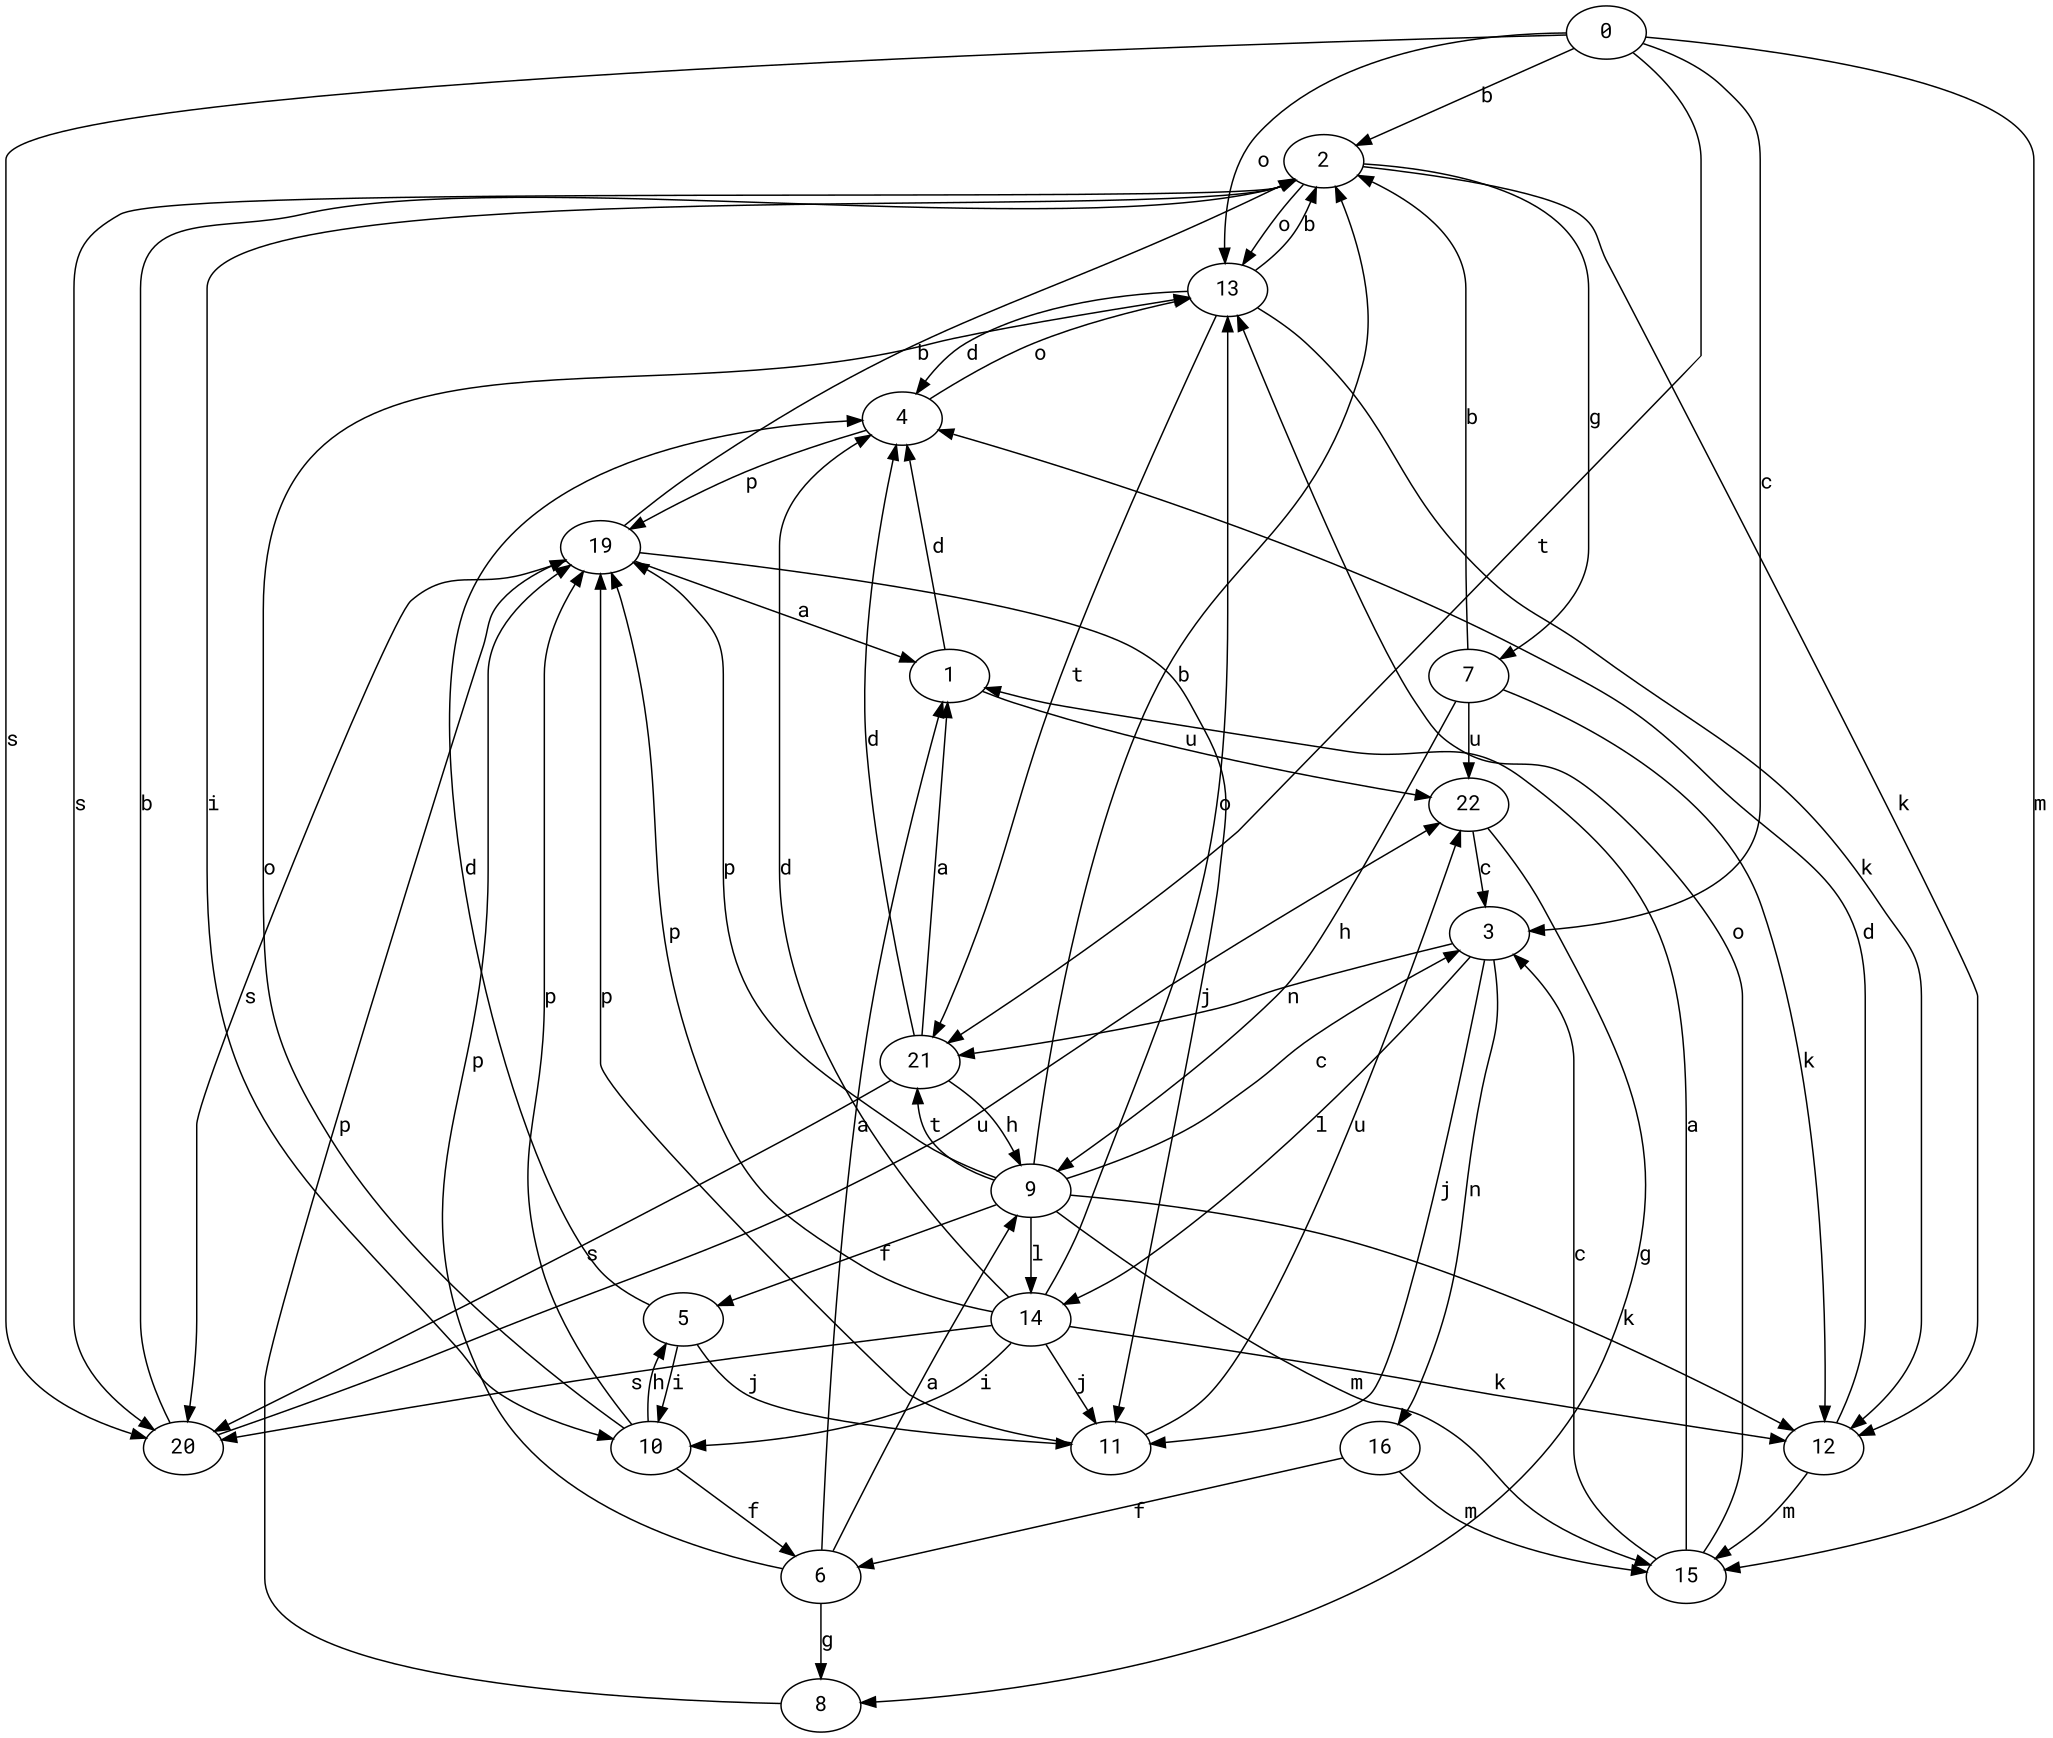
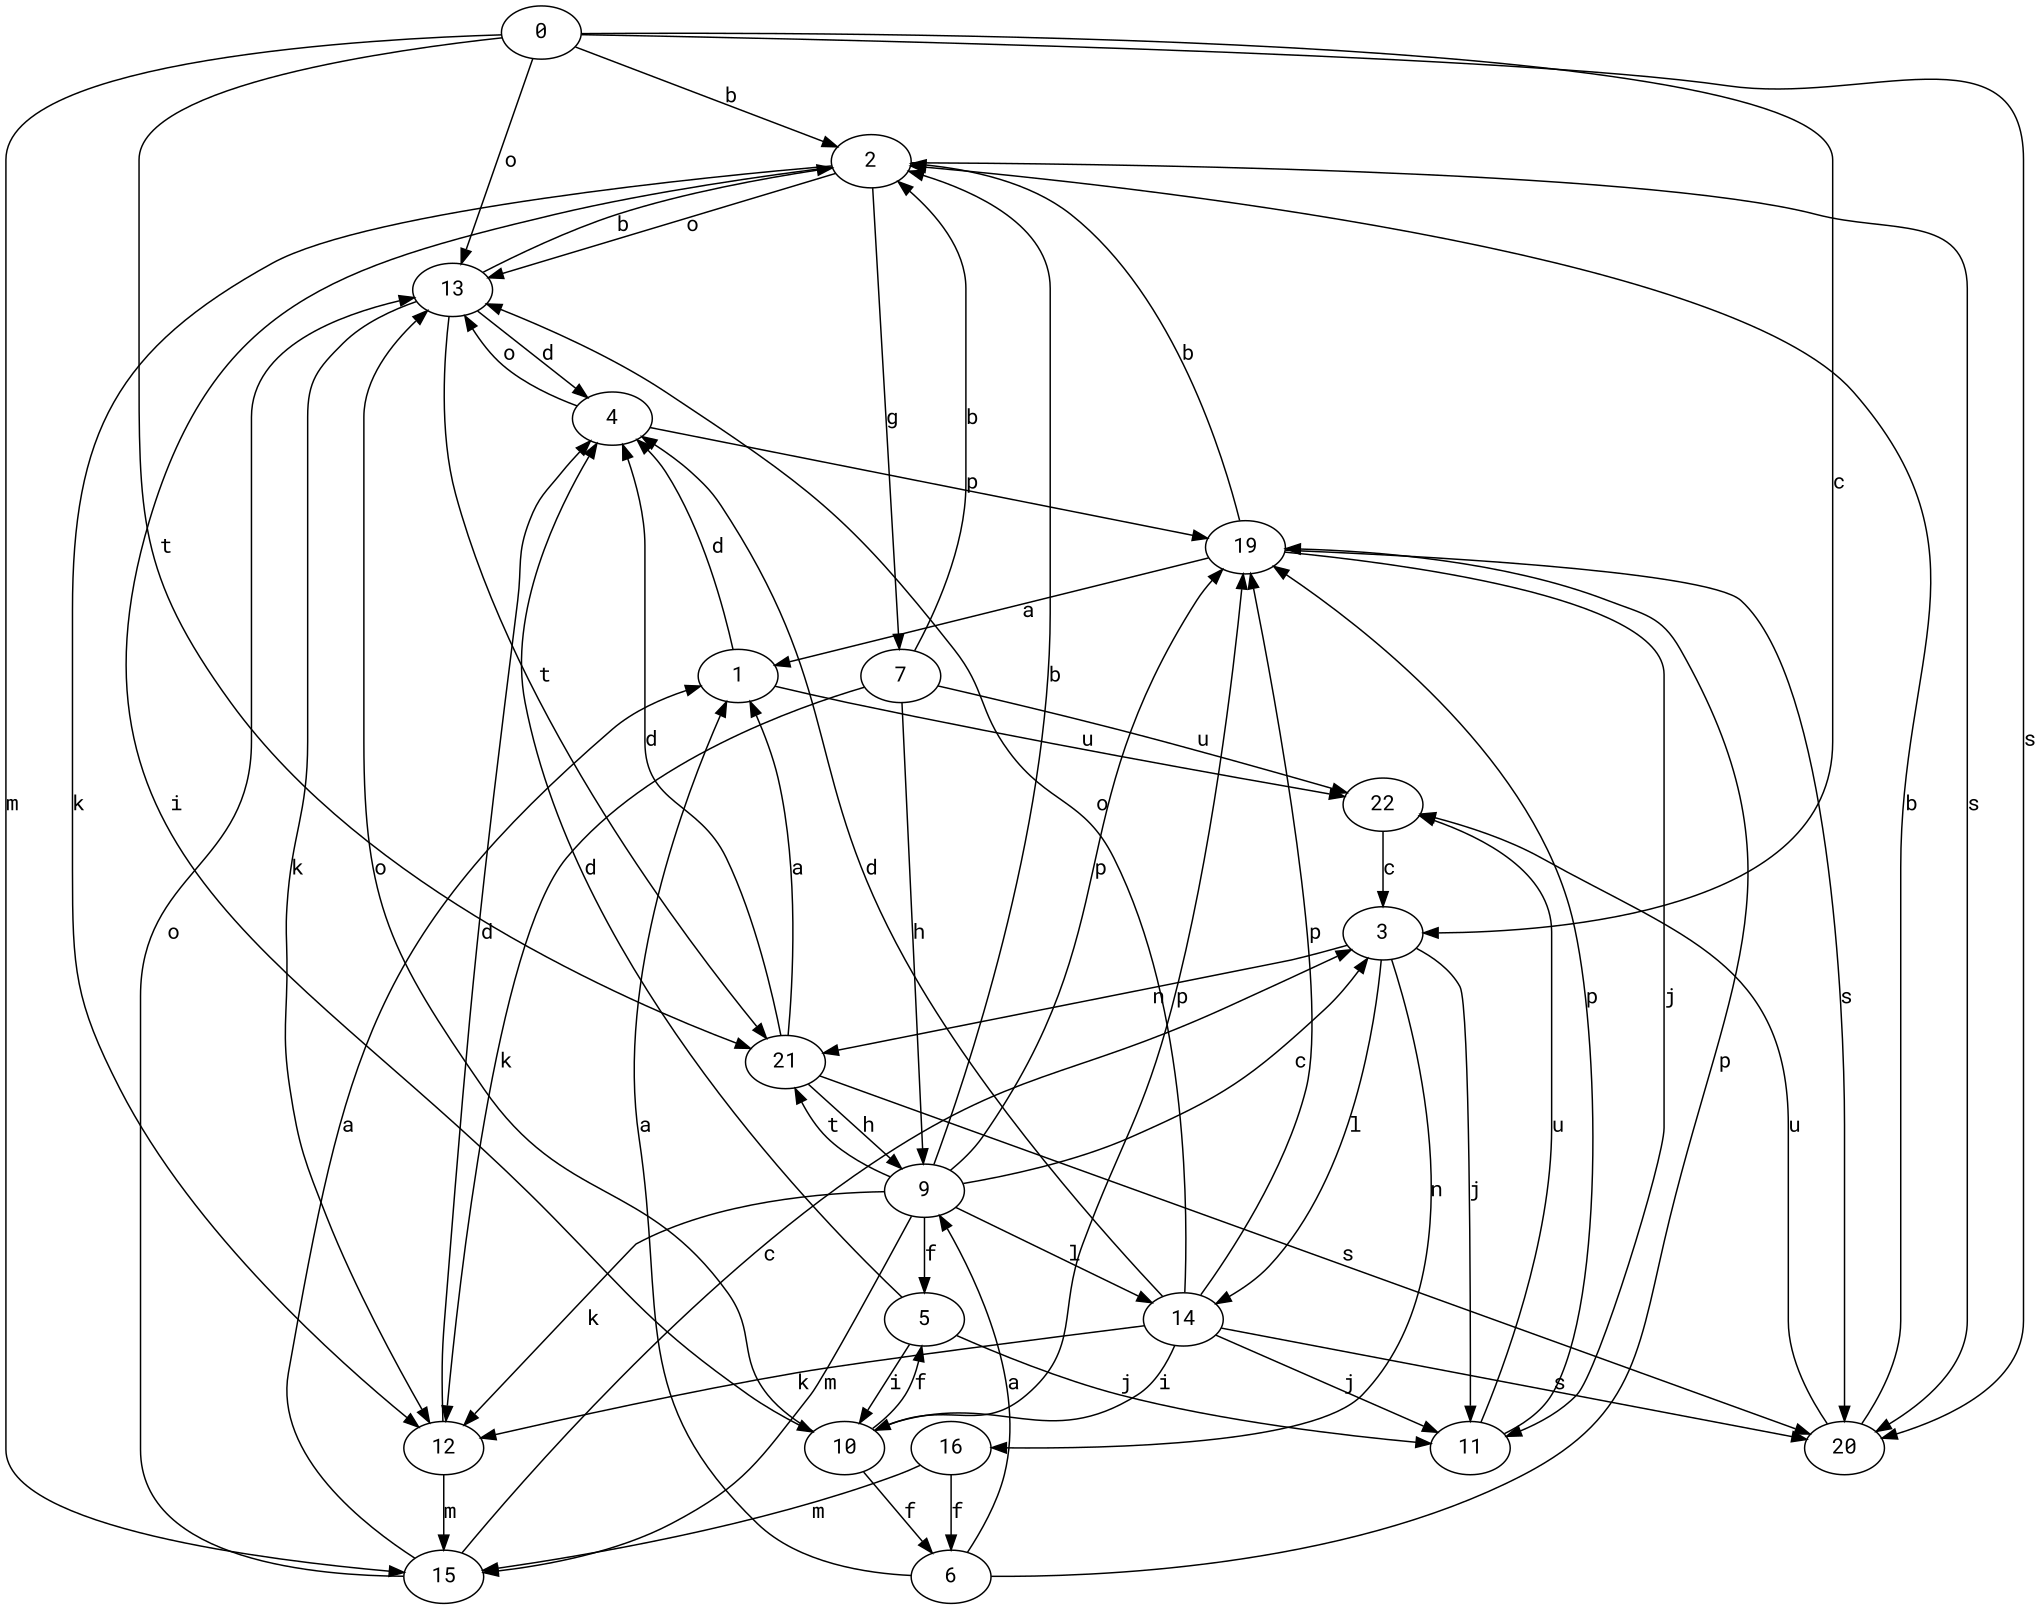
(659, 1384) -> (921, 1384)
(821, 1705) -> none
